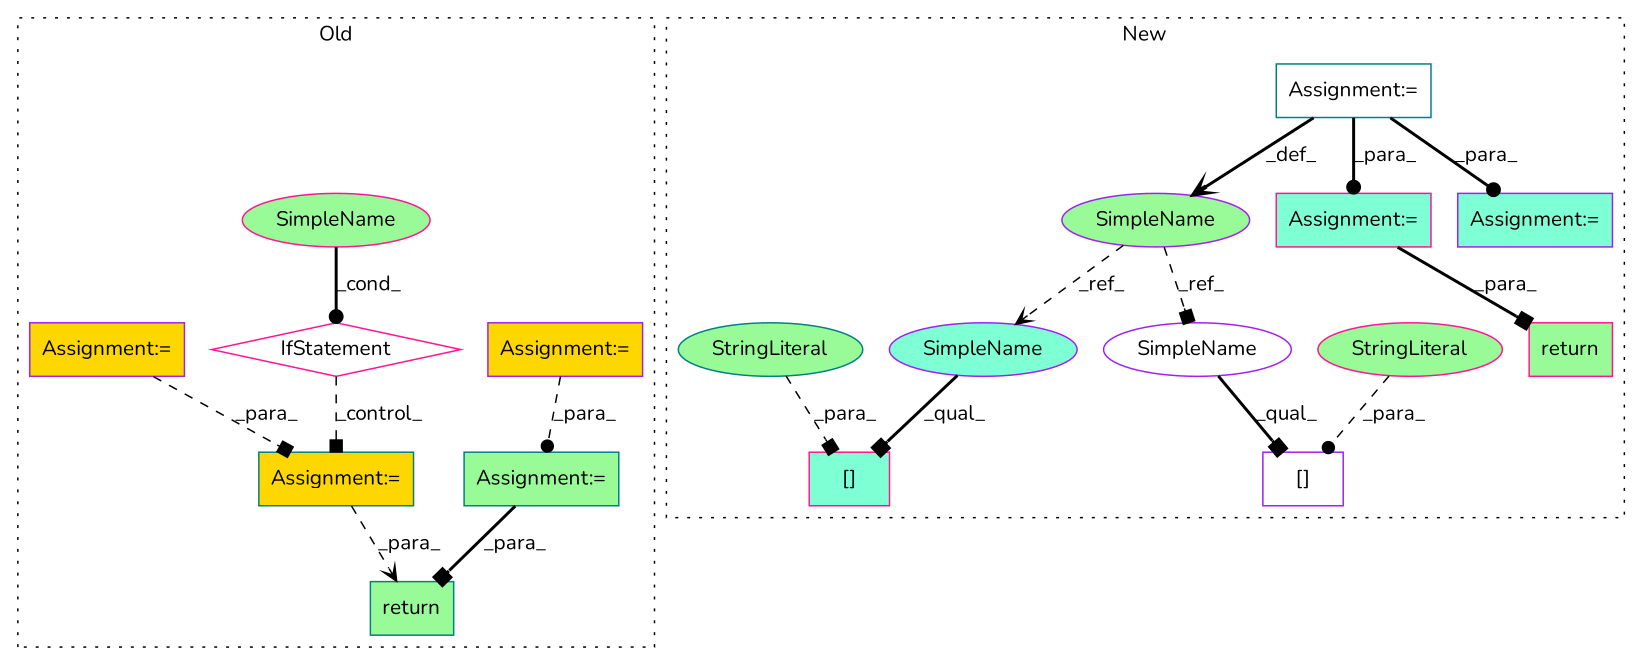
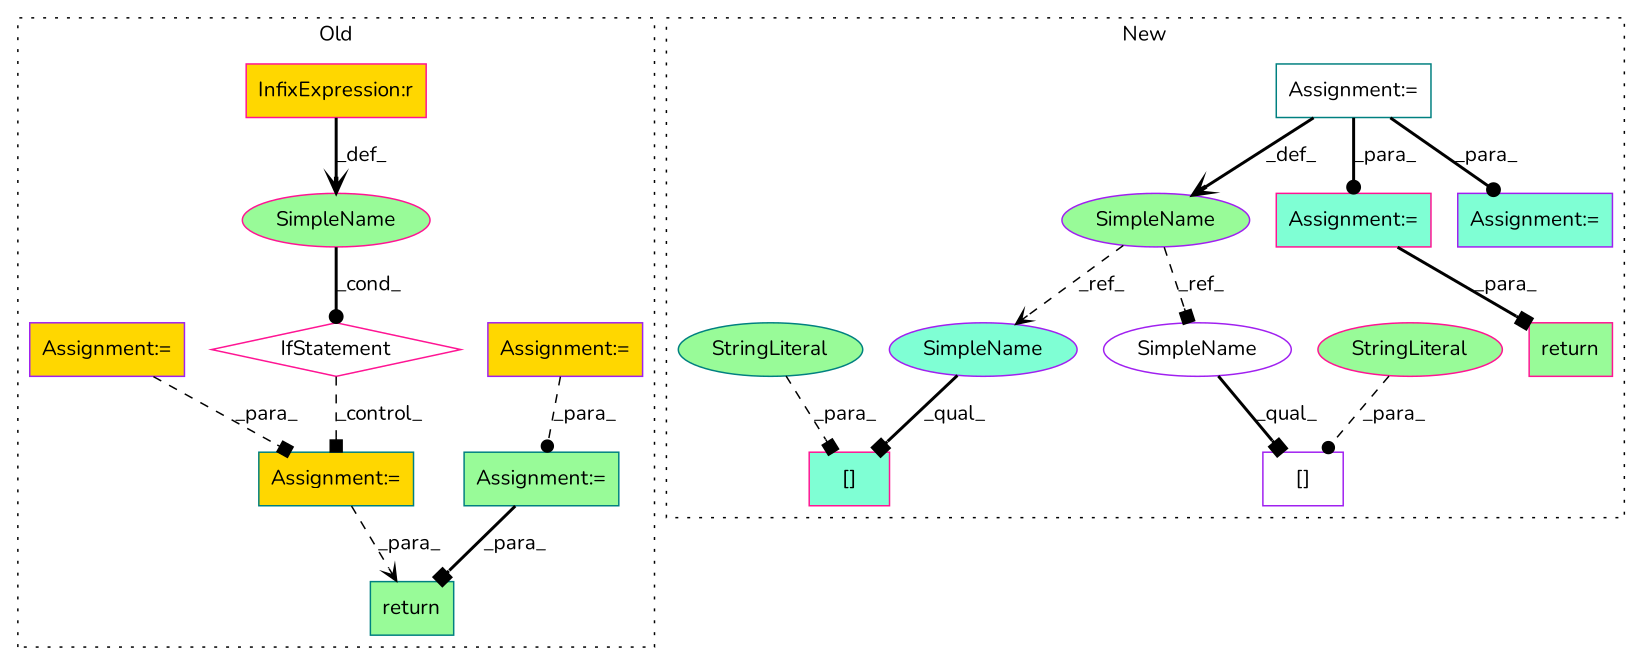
none -> (336, 91)
